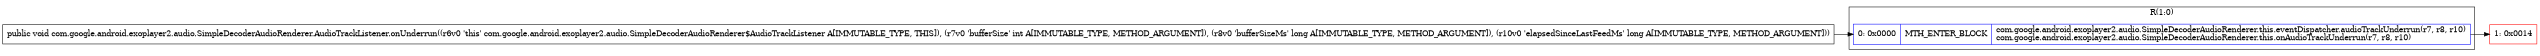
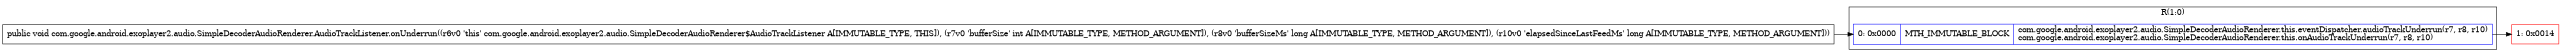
(1946, 34) -> (1957, 34)
